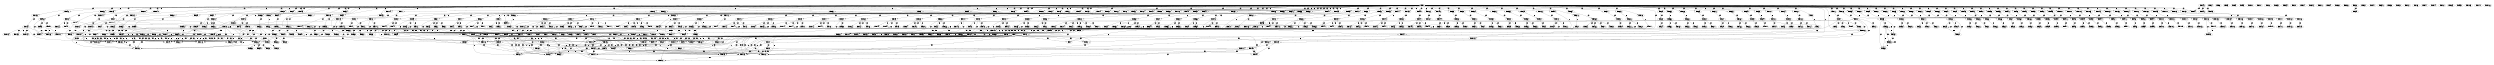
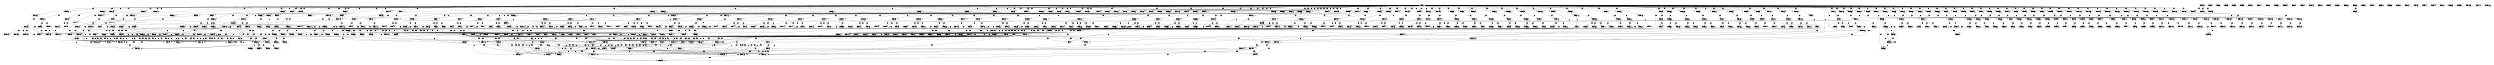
(922, 33) -> none
